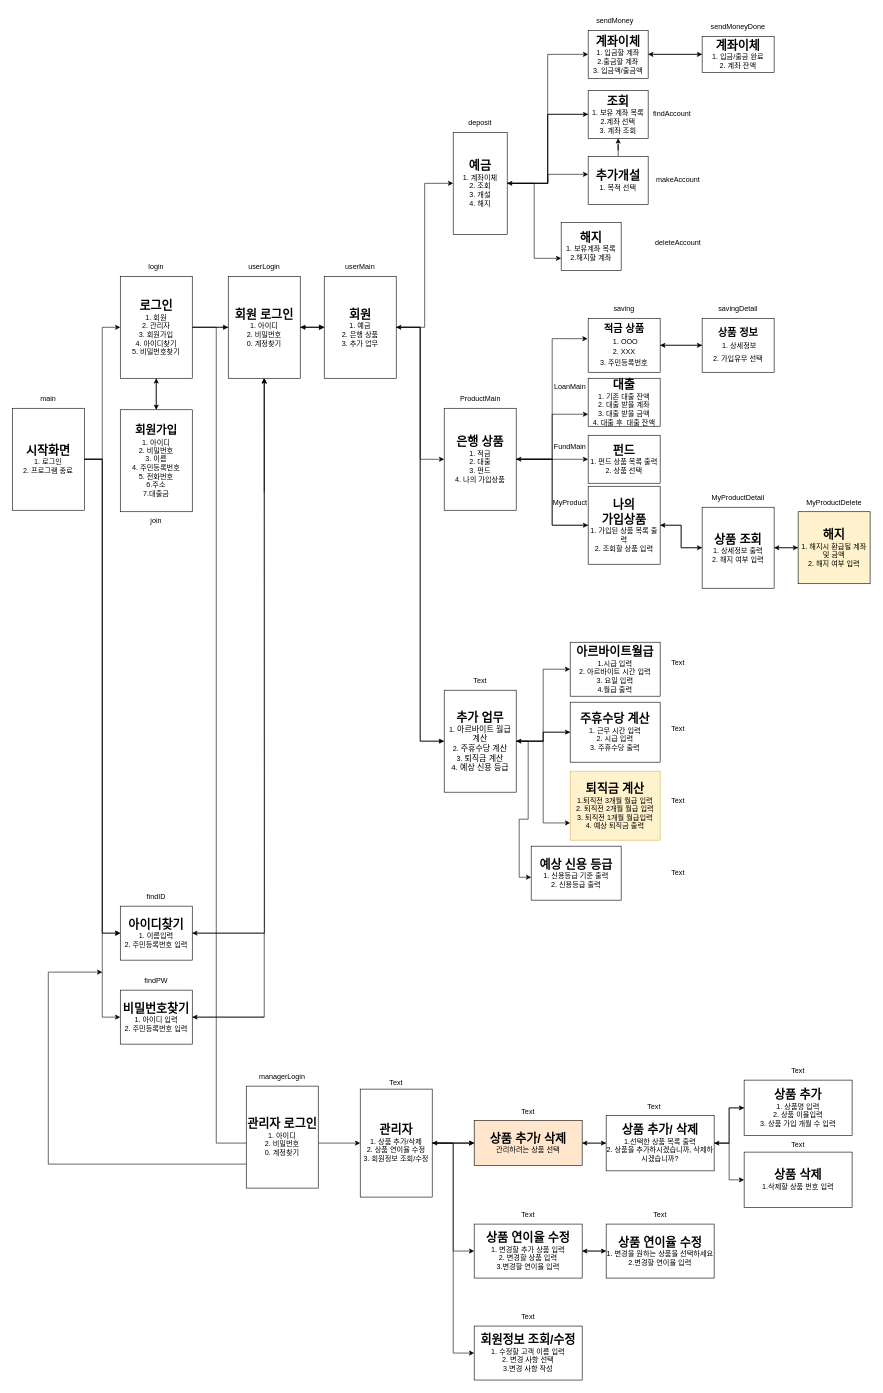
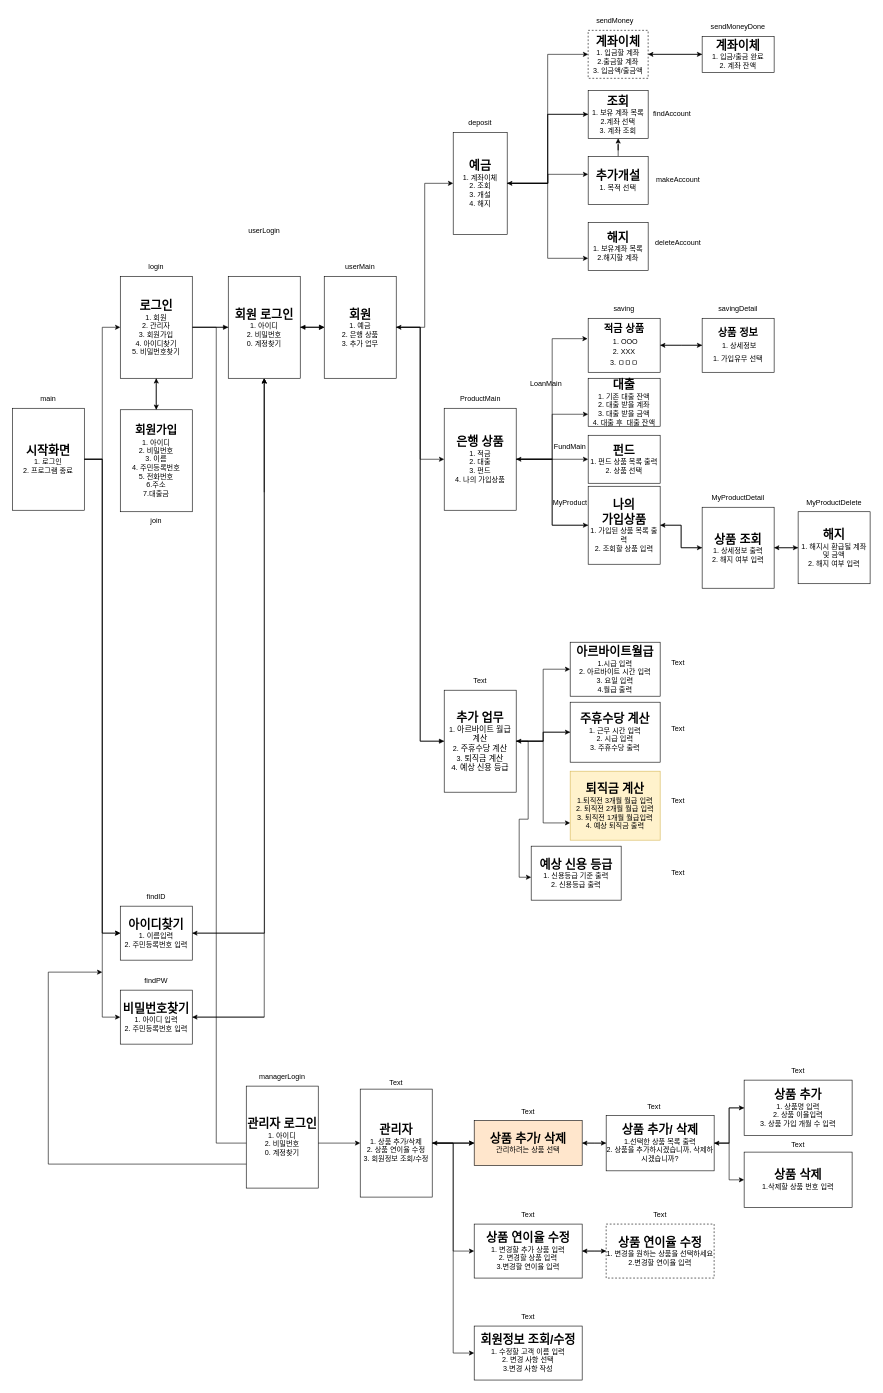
(618, 54) -> (618, 54)
(591, 246) -> (618, 246)
(264, 267) -> (264, 231)
(624, 345) -> (624, 345)
(738, 345) -> (738, 345)
(570, 387) -> (546, 384)
(834, 548) -> (834, 548)
(660, 1251) -> (660, 1251)
